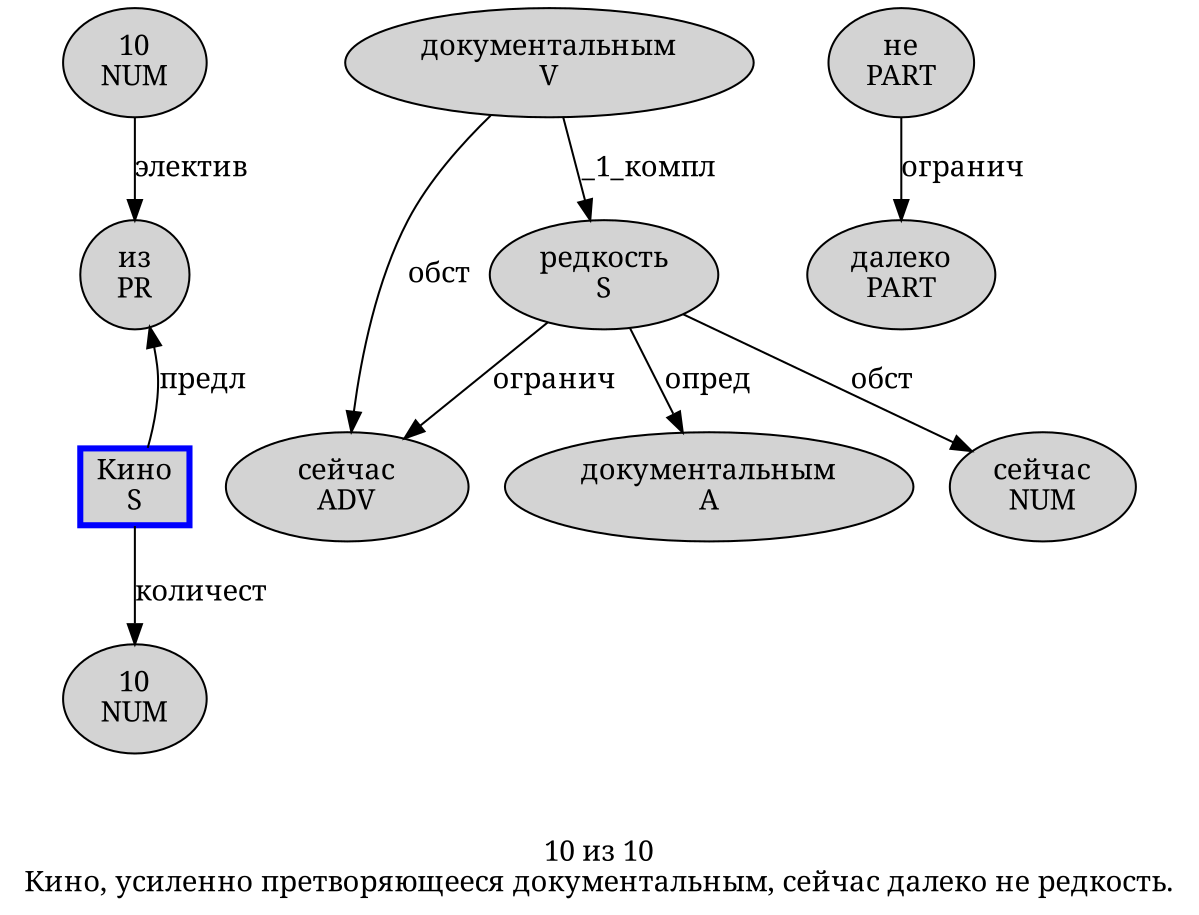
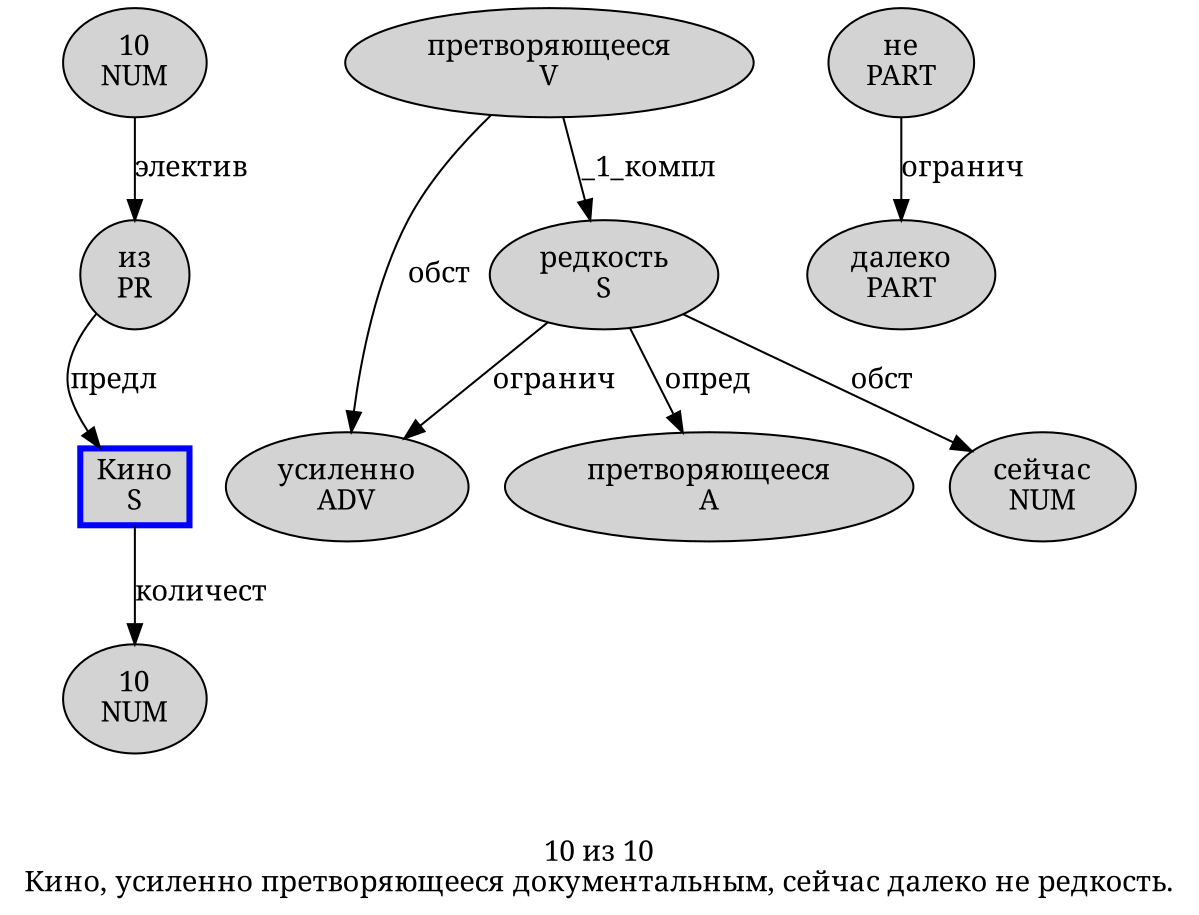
(549, 63) -> (549, 63)
(157, 398) -> (68, 371)
(347, 487) -> (347, 487)
(709, 487) -> (709, 487)
